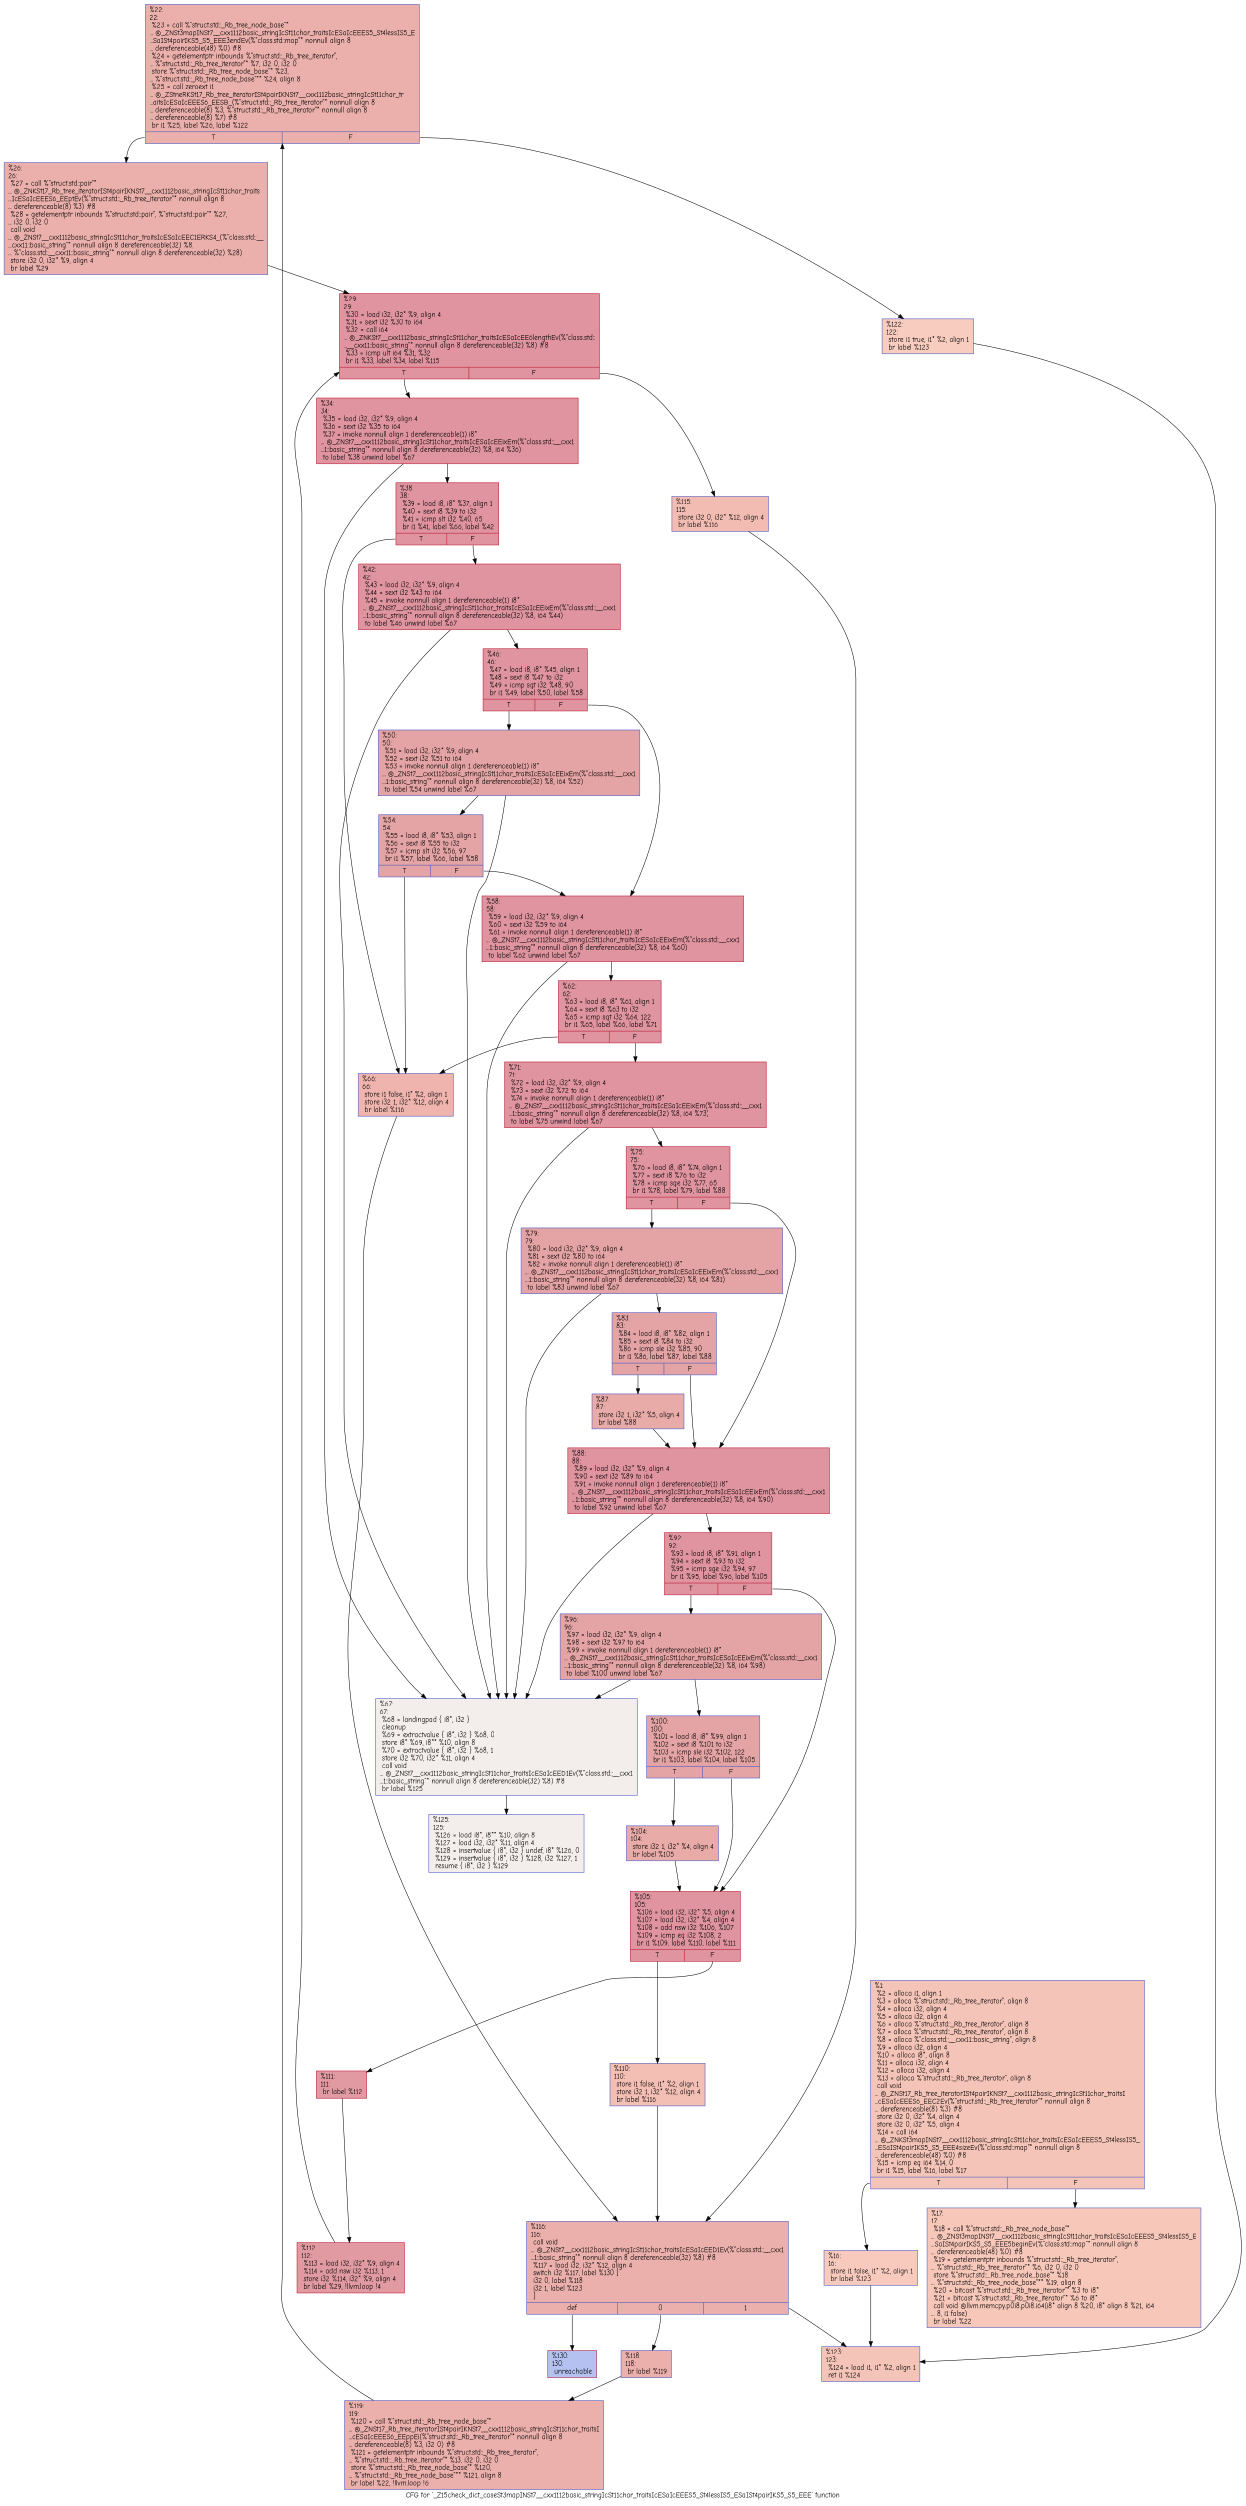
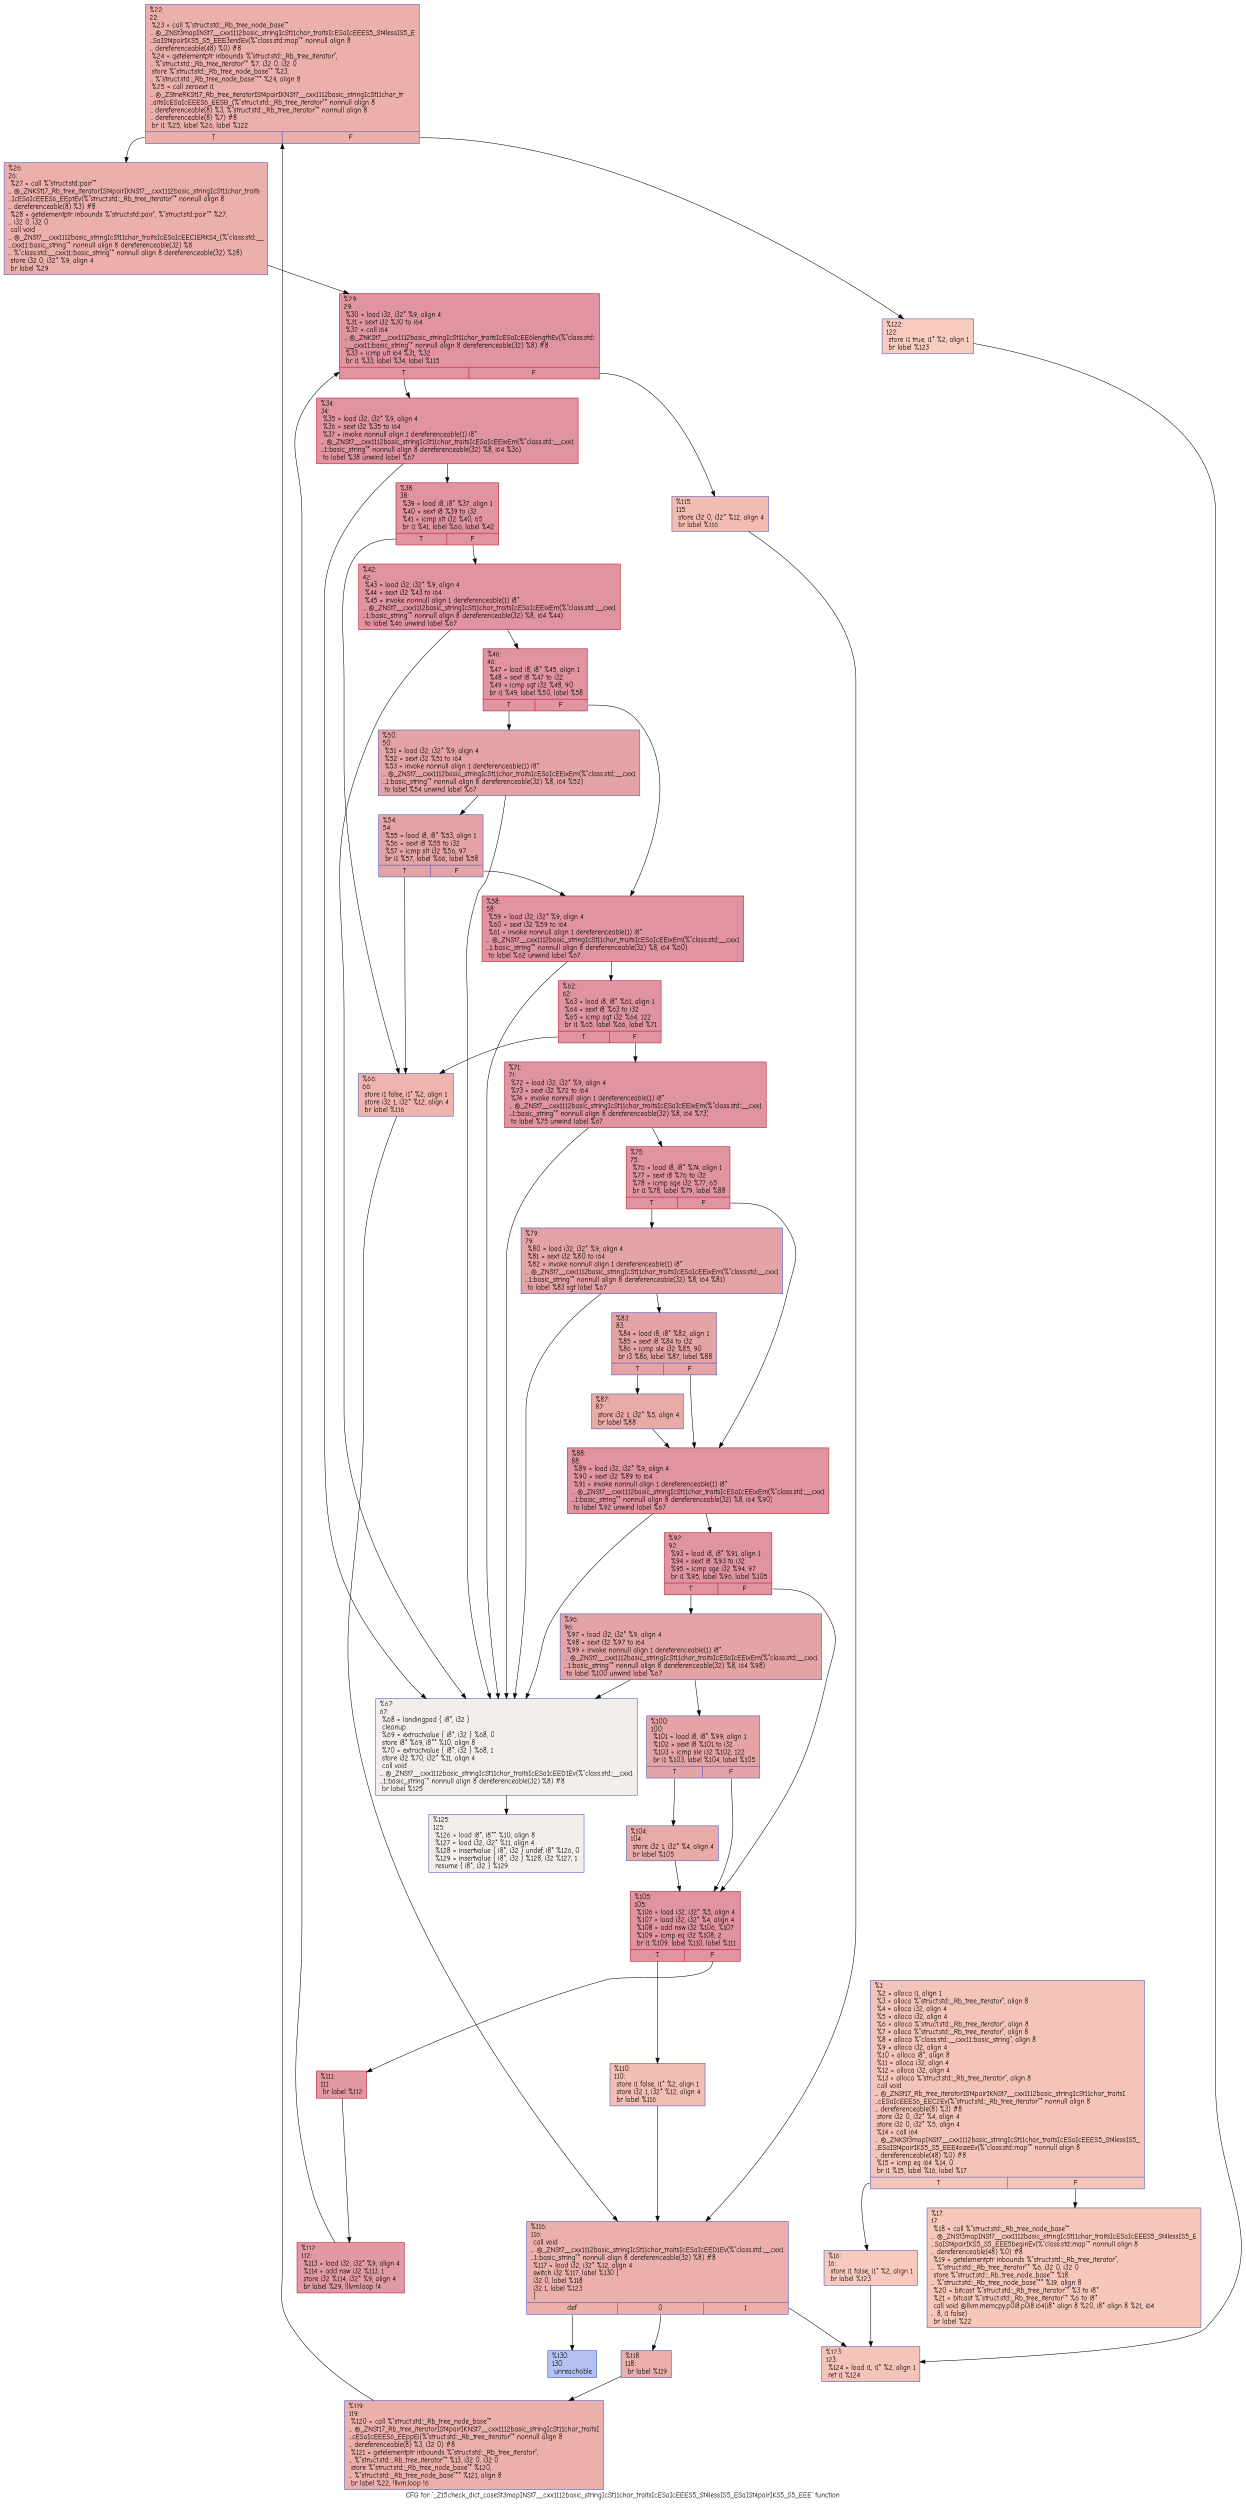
(572, 1288) -> (566, 1288)
(664, 1357) -> (664, 1357)
(572, 2364) -> (572, 2364)
